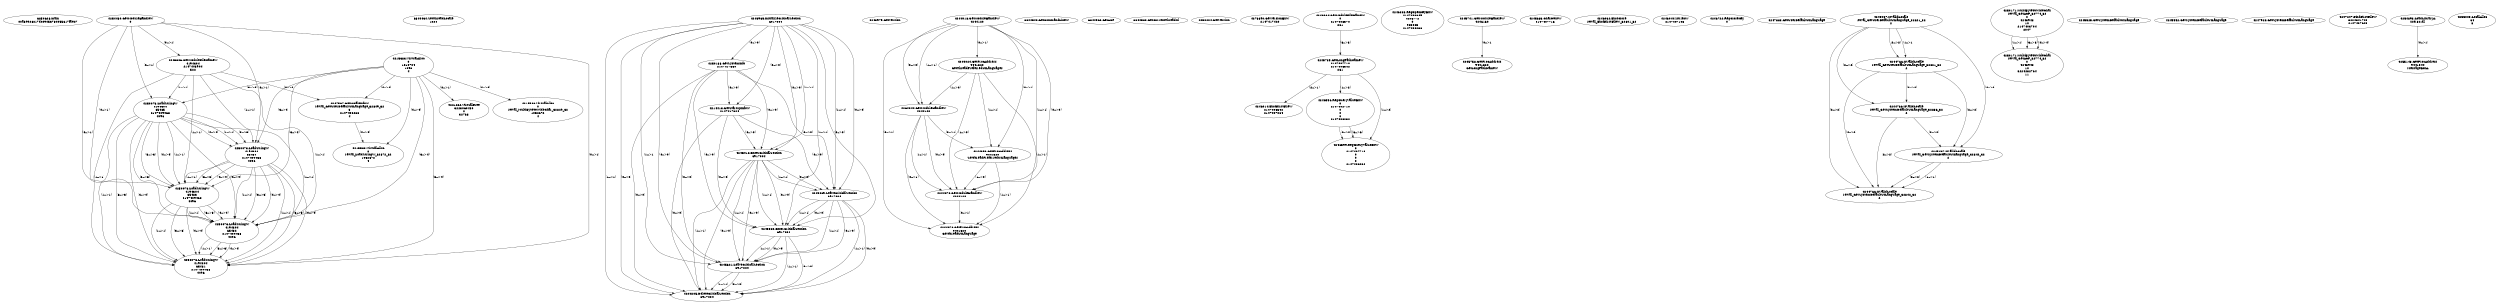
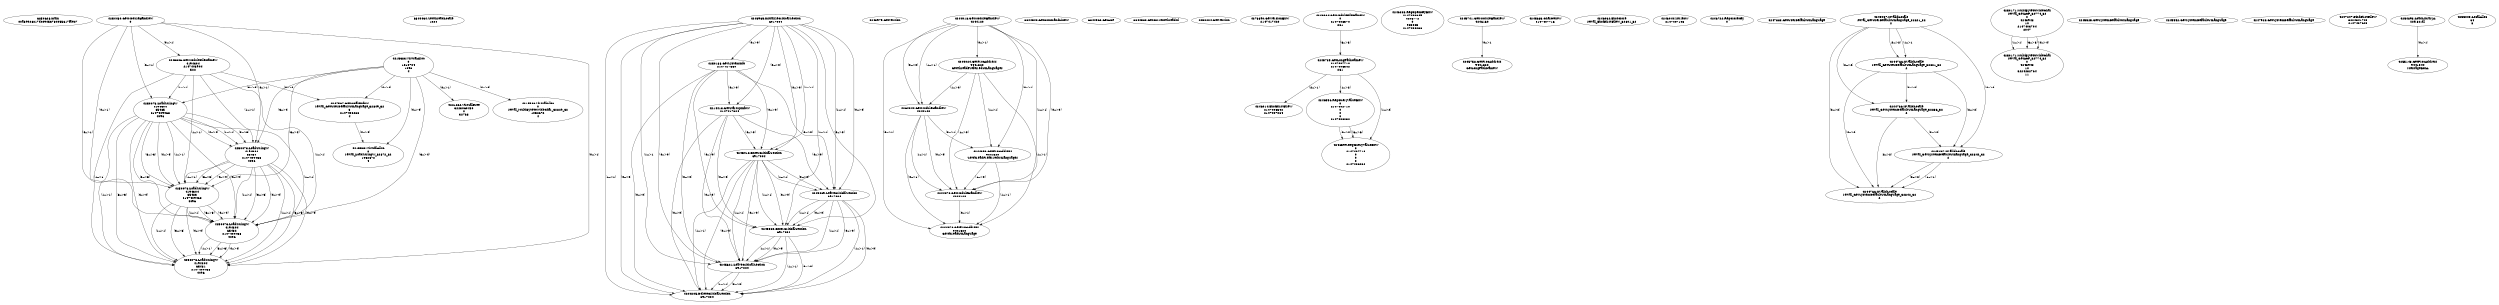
none -> (703, 194)
(412, 244) -> none
